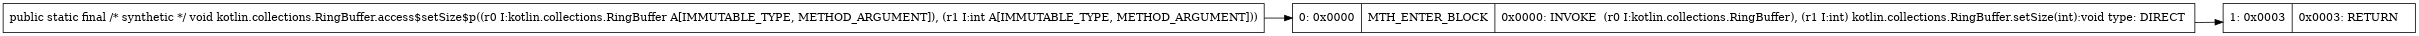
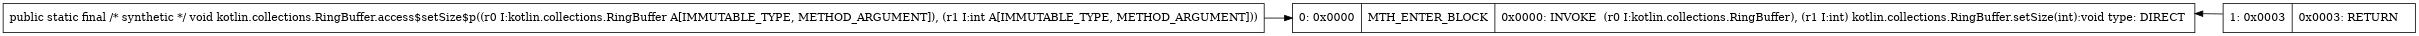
(2205, 22) -> (2213, 14)
